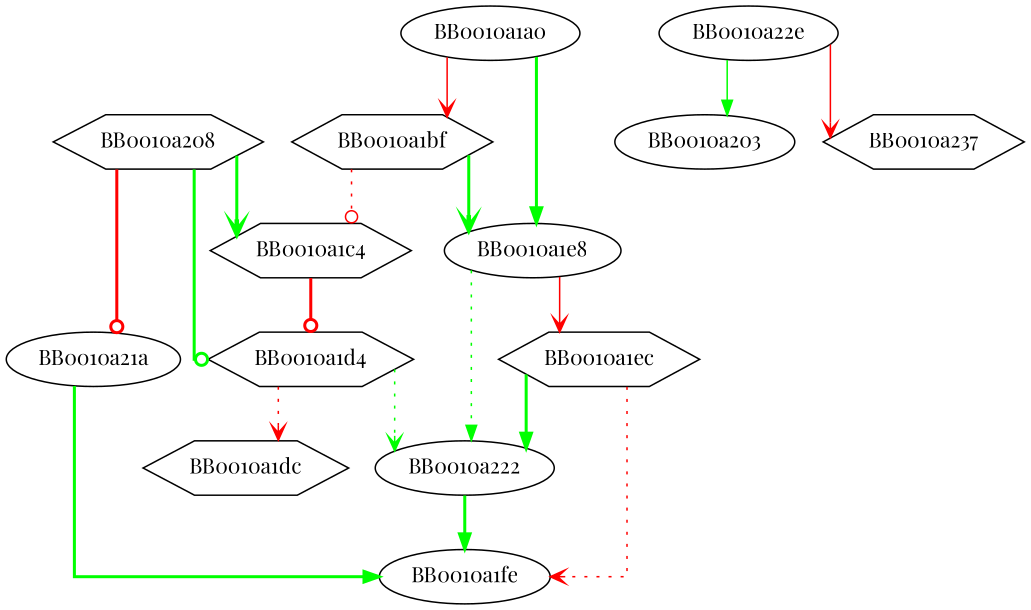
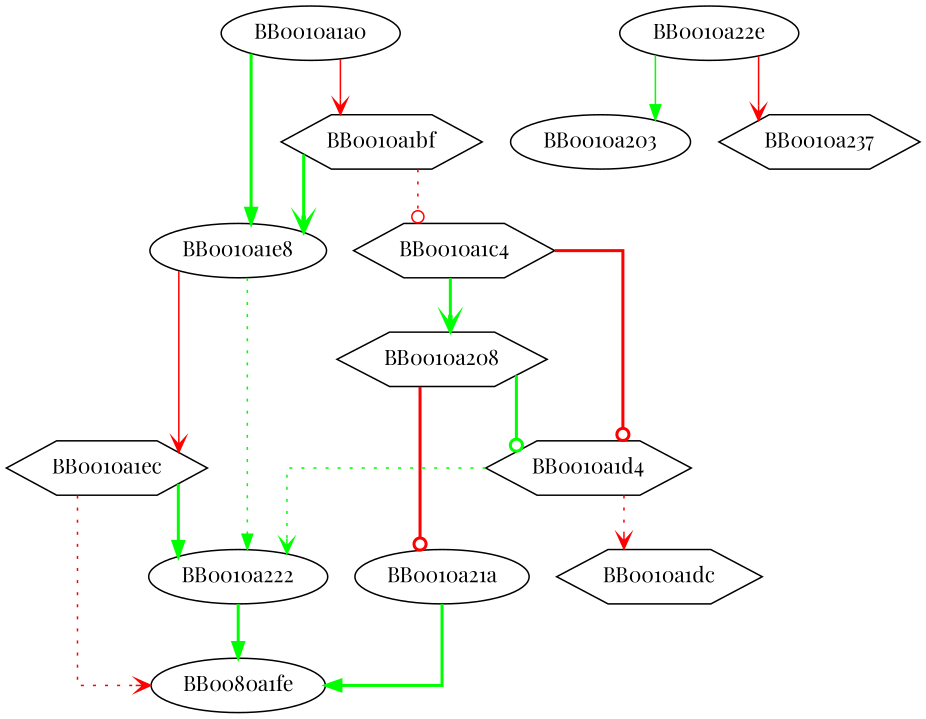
(237, 188) -> (450, 297)
(465, 577) -> (238, 685)
